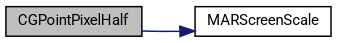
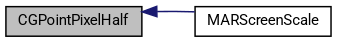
(161, 31) -> (176, 11)
